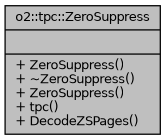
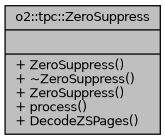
(37, 108) -> (52, 108)
